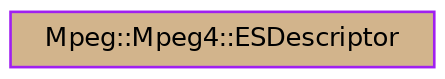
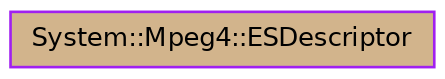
(222, 39) -> (222, 39)
